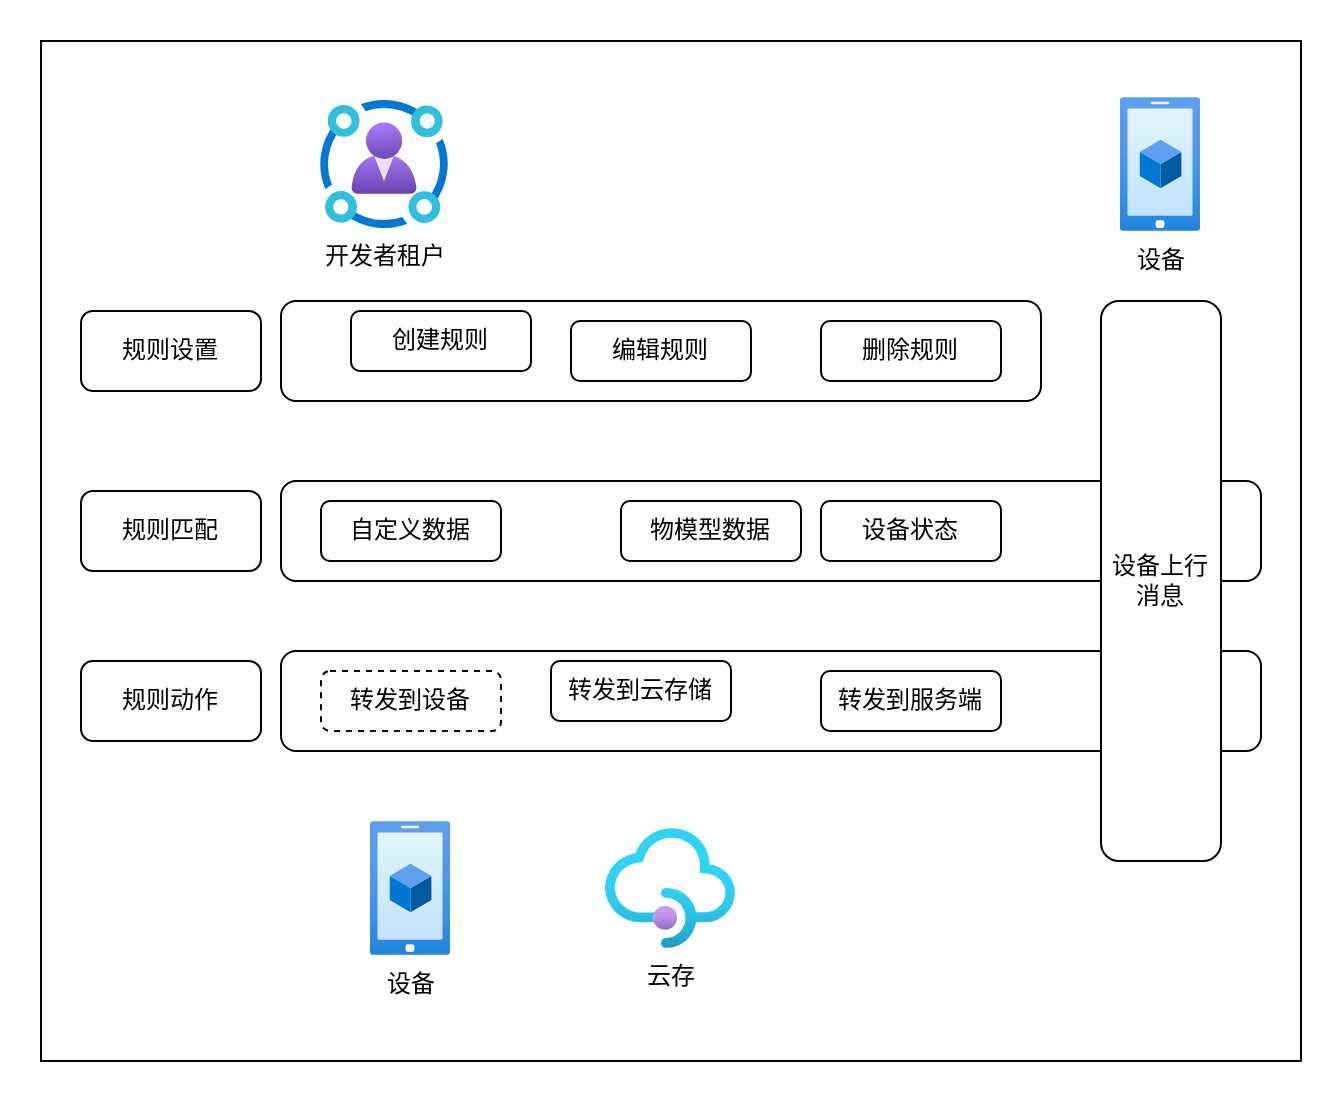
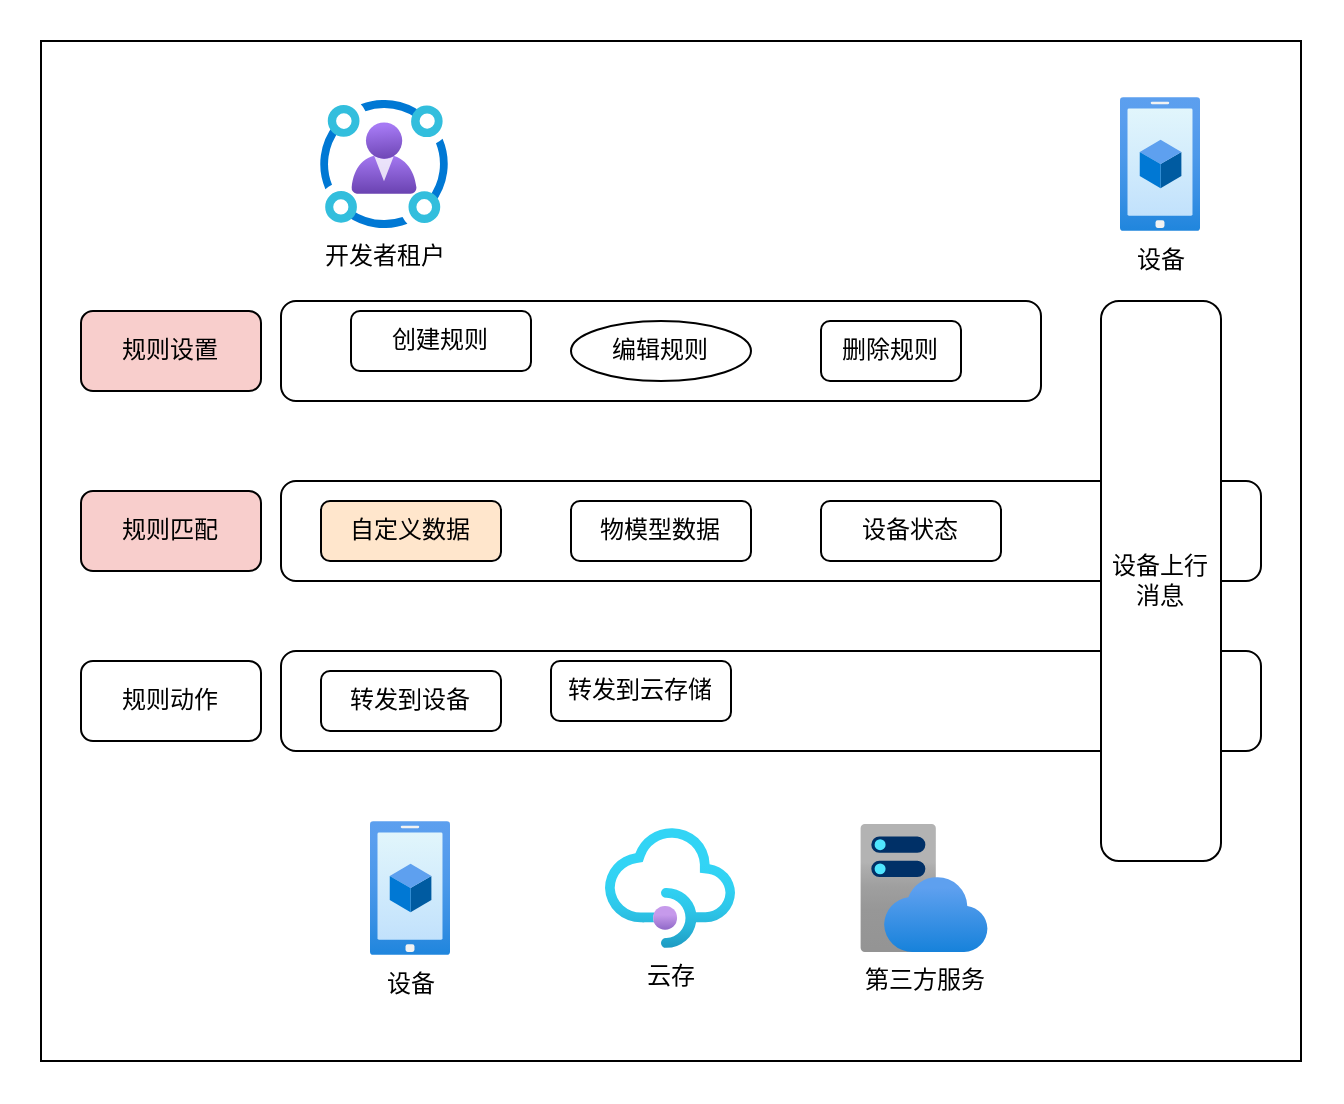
(171, 351) -> (171, 351)
(661, 351) -> (661, 351)
(911, 351) -> (891, 351)
(171, 531) -> (171, 531)
(411, 531) -> (411, 531)
(711, 531) -> (661, 531)
(411, 701) -> (411, 701)
(911, 701) -> none
none -> (925, 889)
